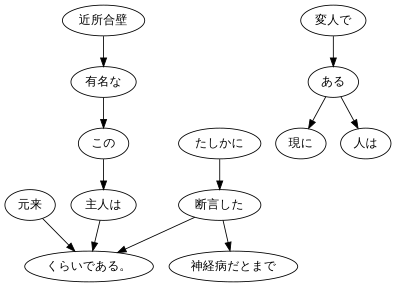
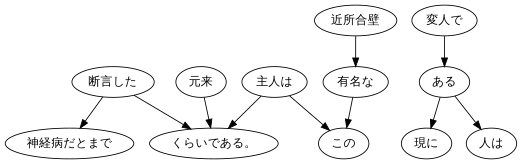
(220, 144) -> none
(104, 170) -> (306, 110)
